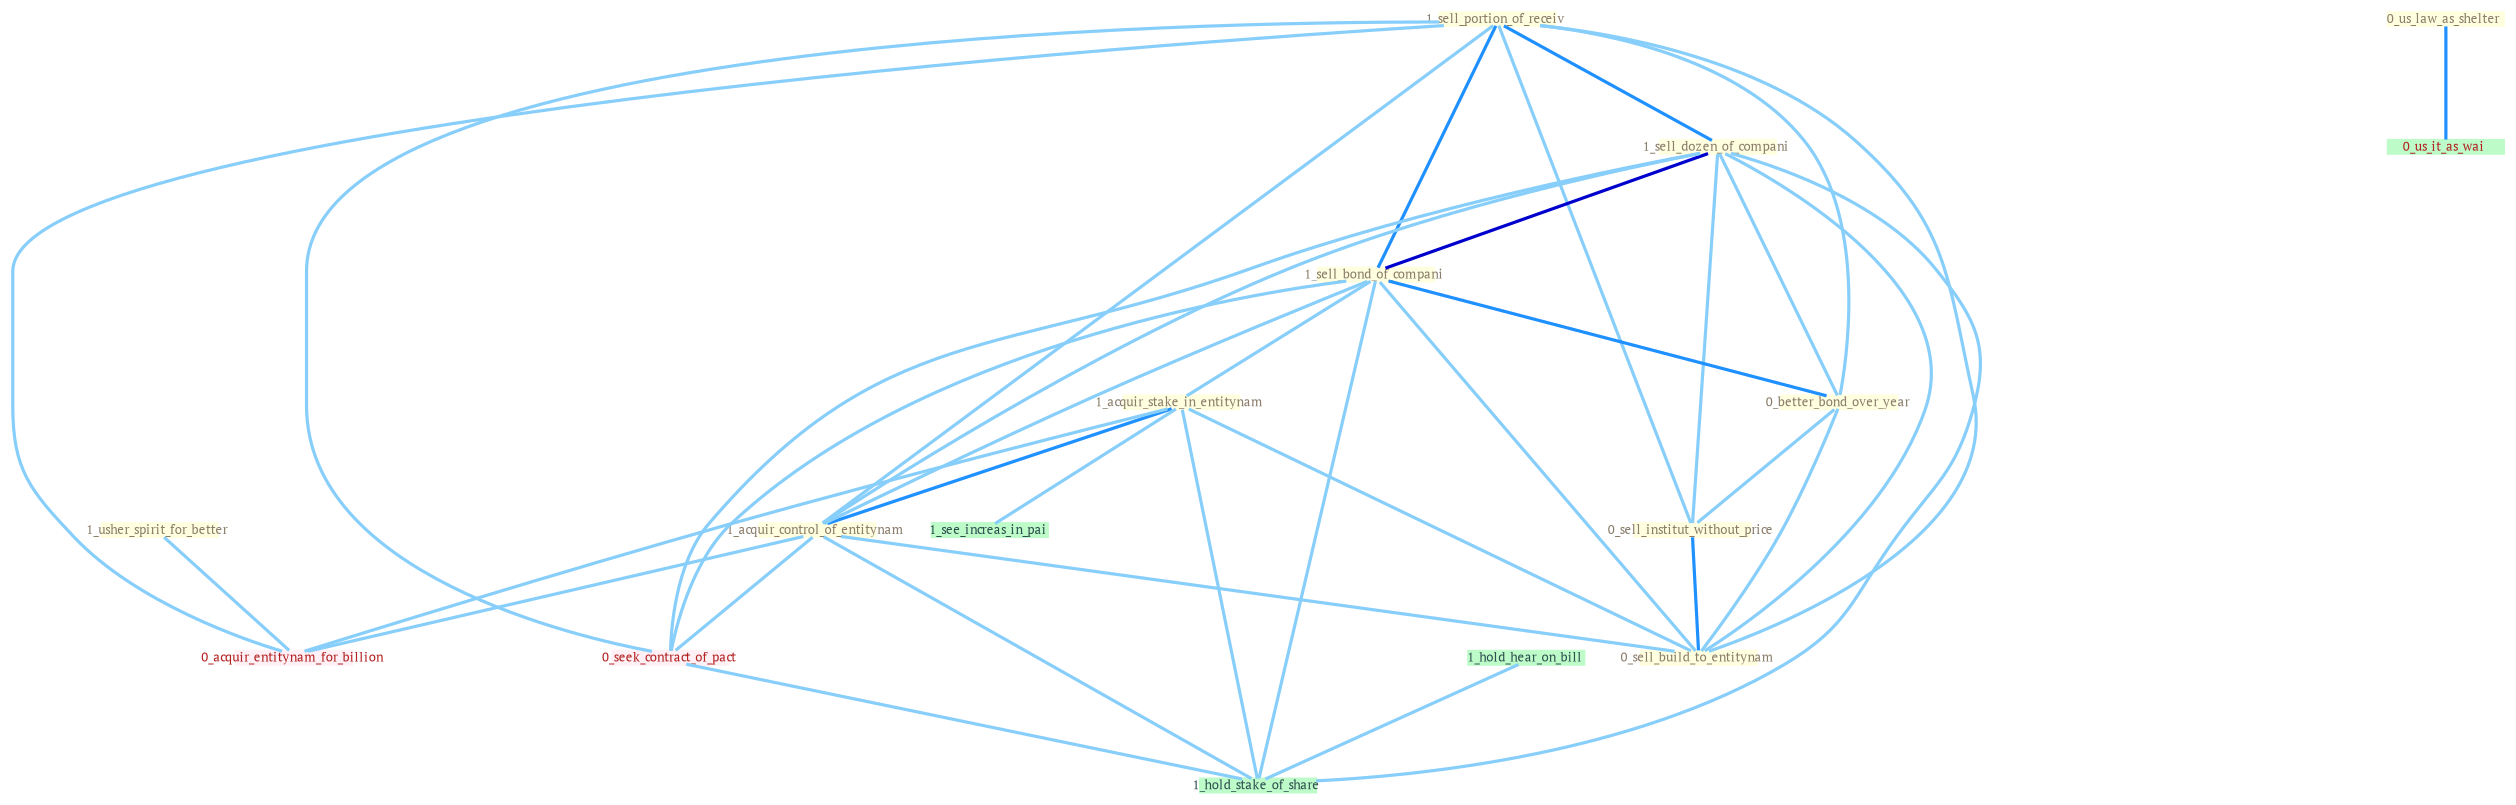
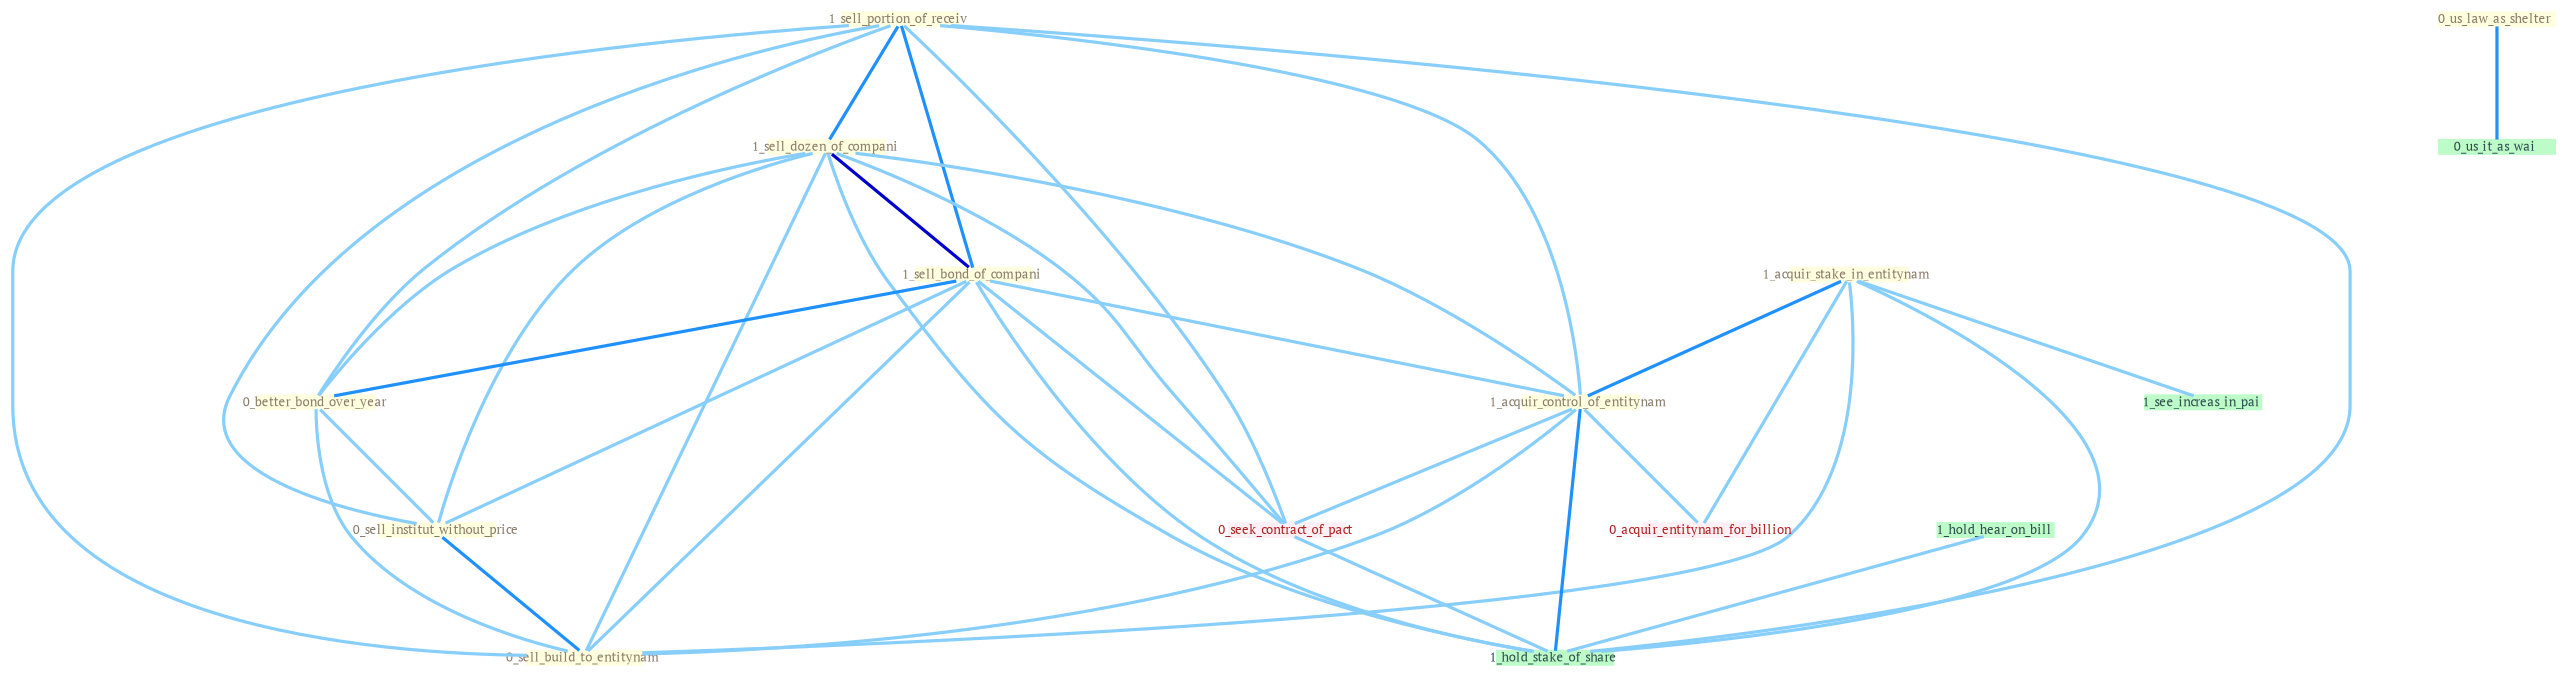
(402, 132) -> (2142, 169)
(2446, 147) -> (2497, 147)
(1279, 339) -> (745, 384)
(160, 530) -> none
(1038, 658) -> (1568, 530)
